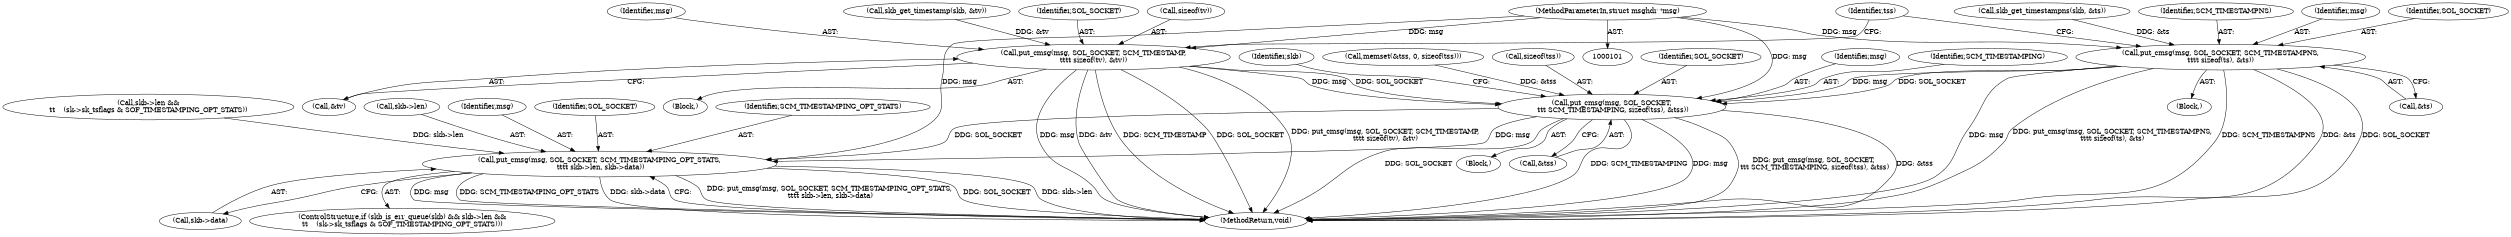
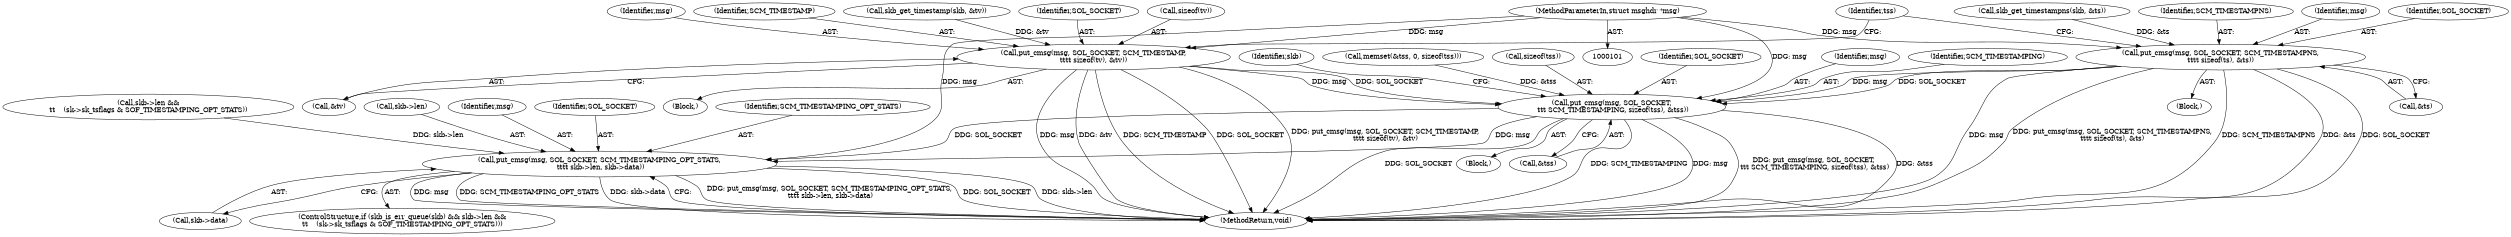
none -> (764, 11)
